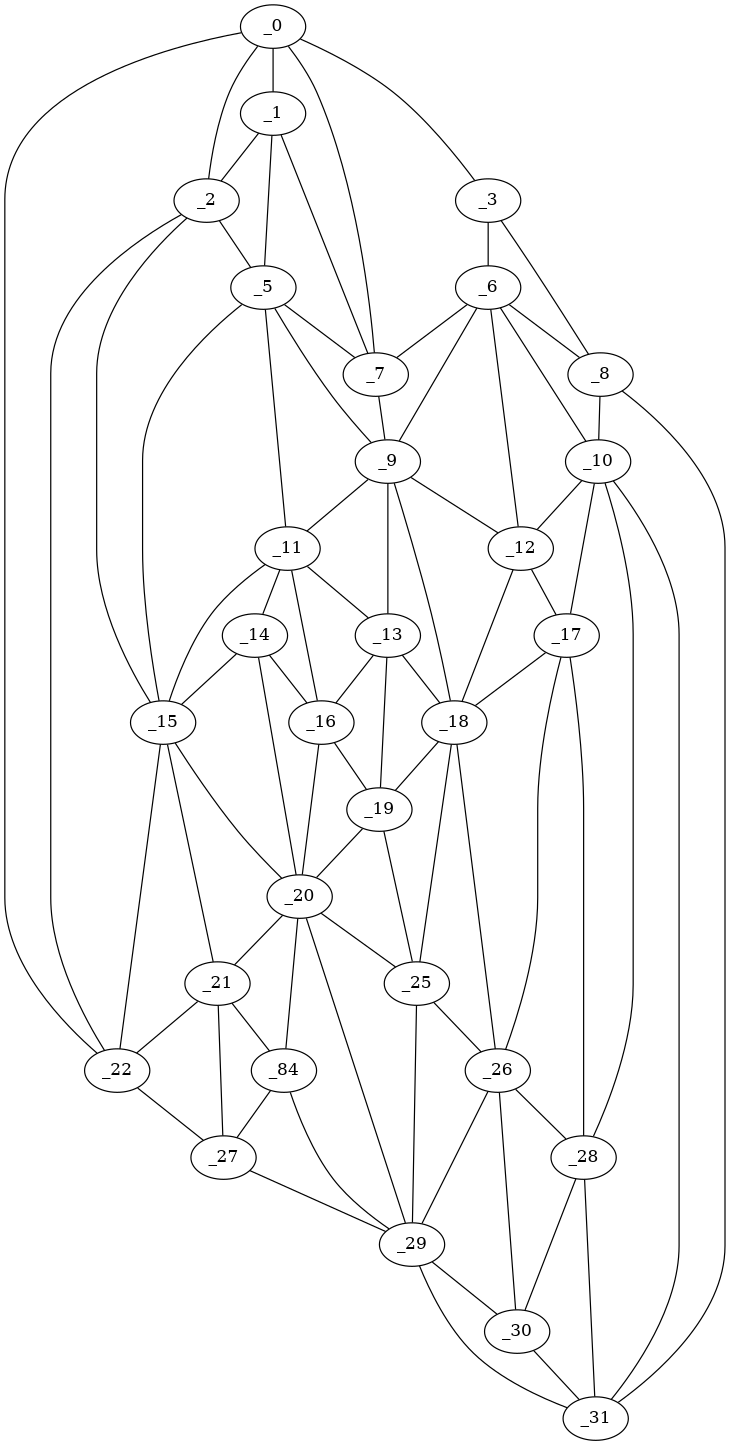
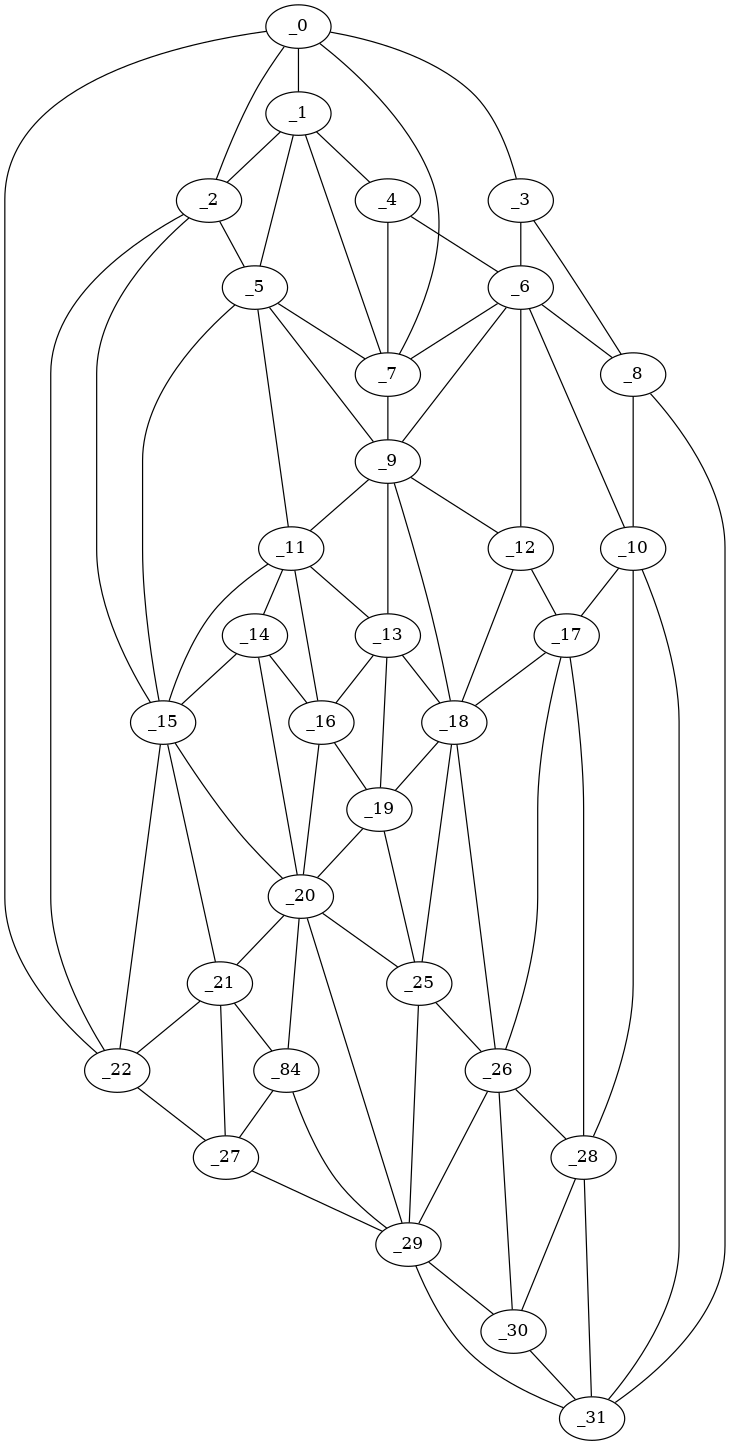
none -> (388, 201)
(559, 505) -> none
